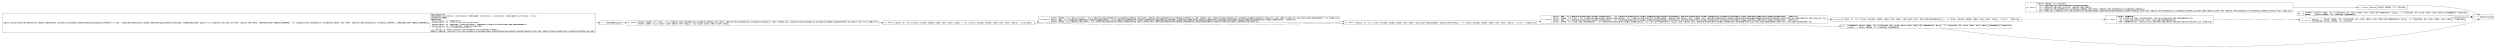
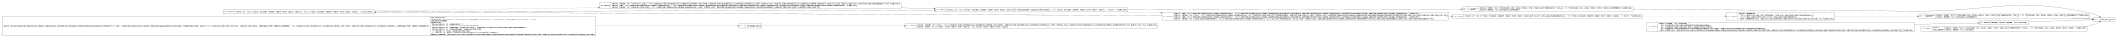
(2256, 20) -> (1876, 16)
(880, 23) -> (769, 14)
